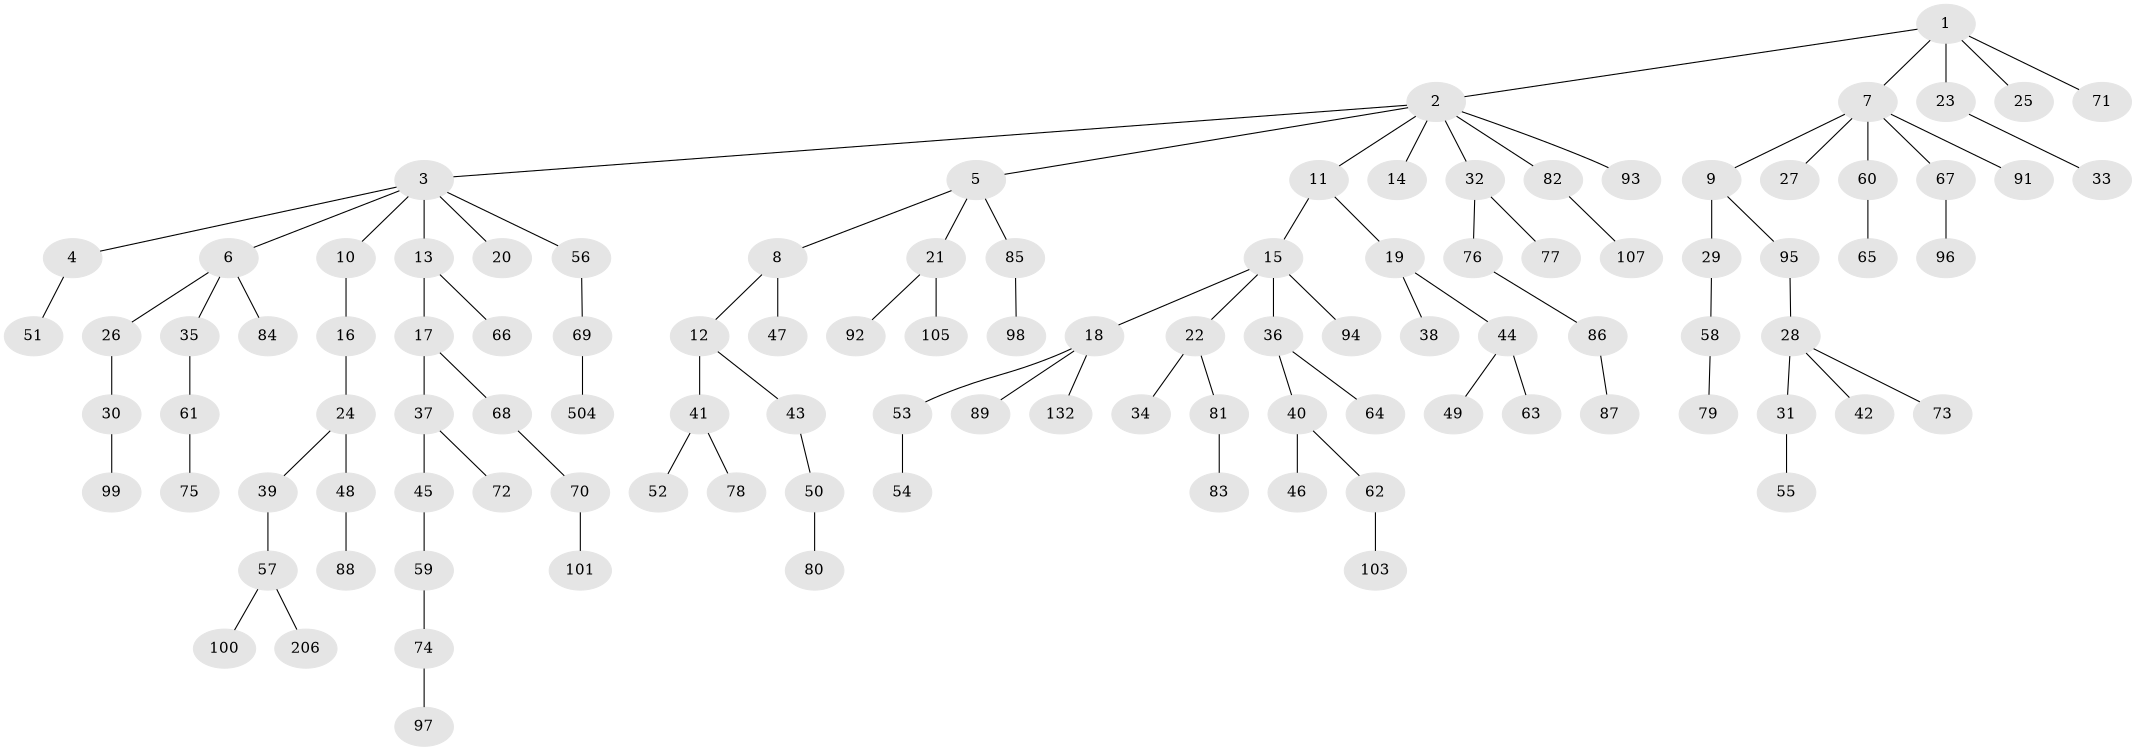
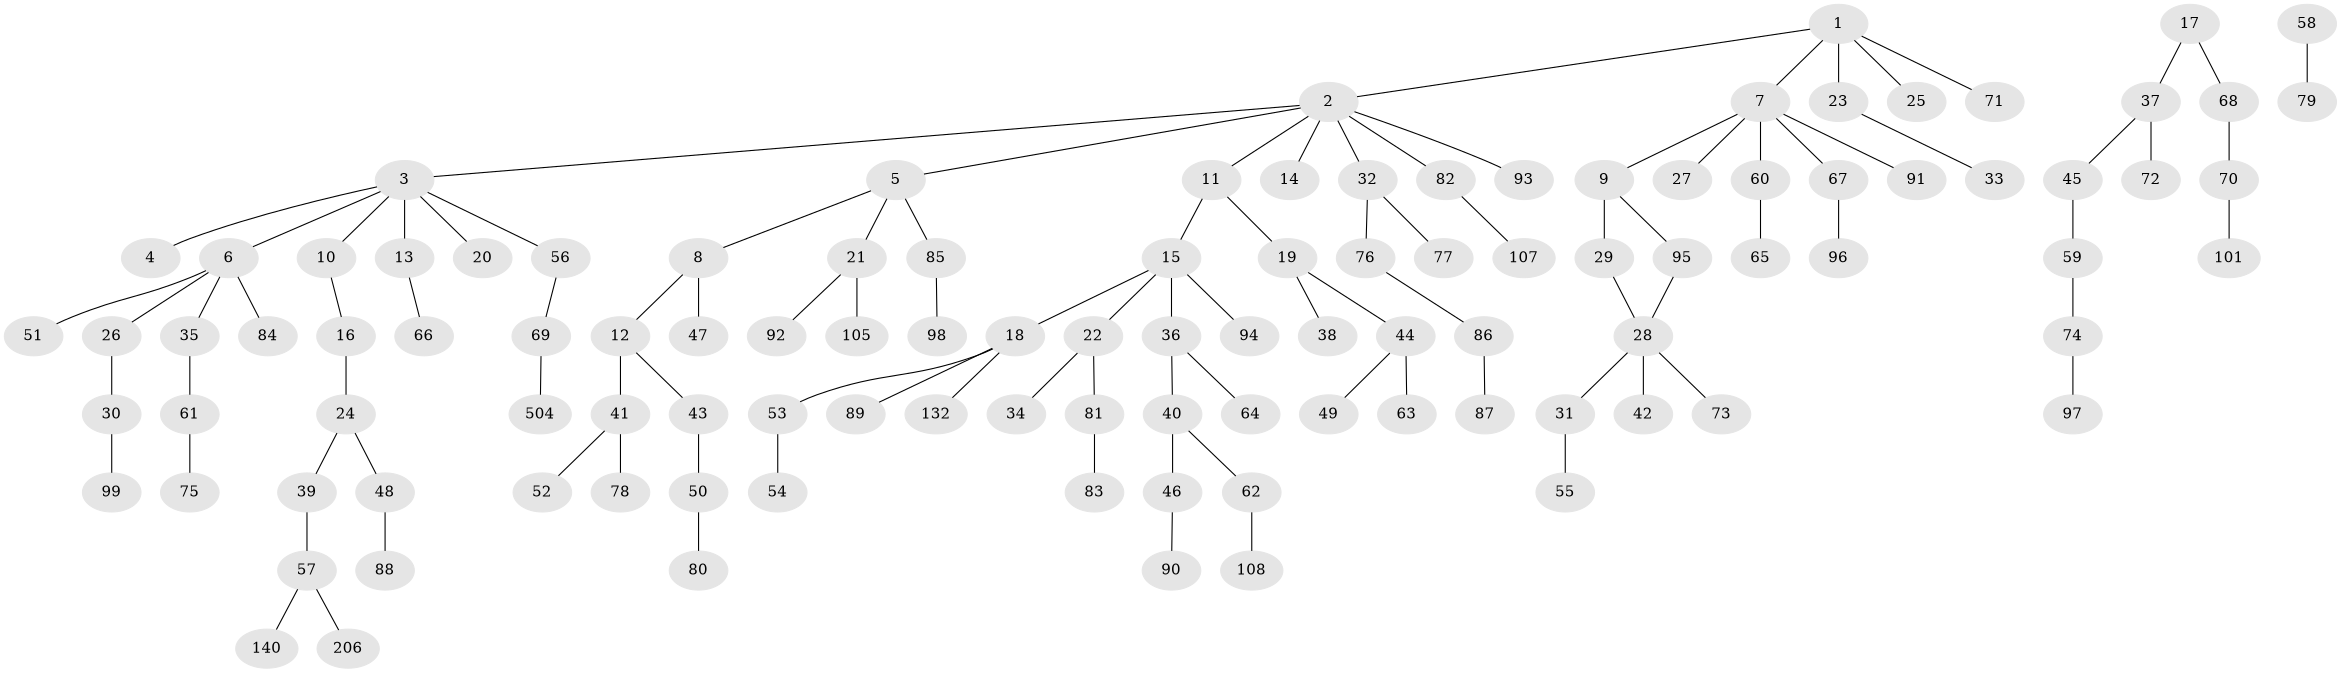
(53, 297) -> (131, 297)
(424, 297) -> none
(1711, 297) -> (1624, 297)
none -> (1172, 571)
(1375, 571) -> (1252, 571)
(225, 649) -> (267, 649)
